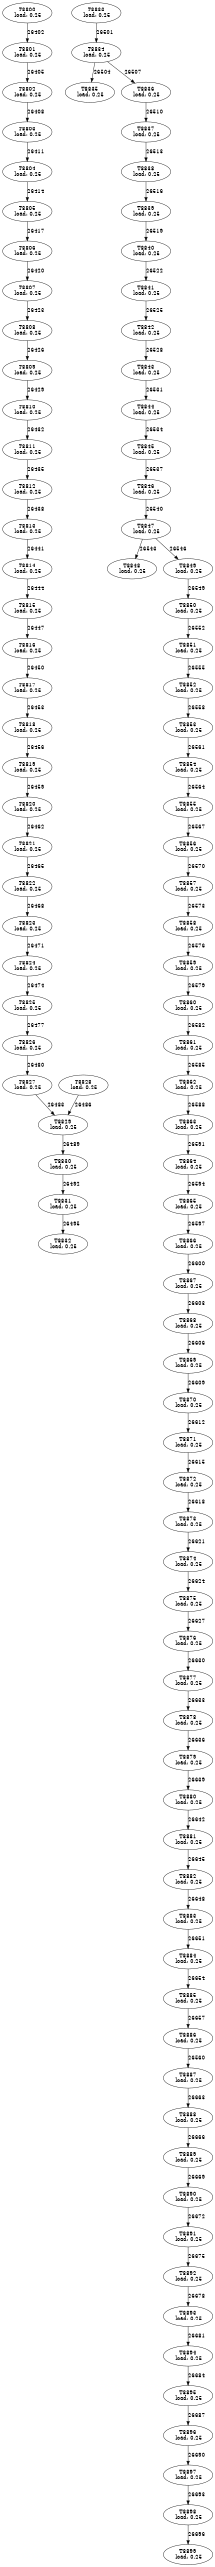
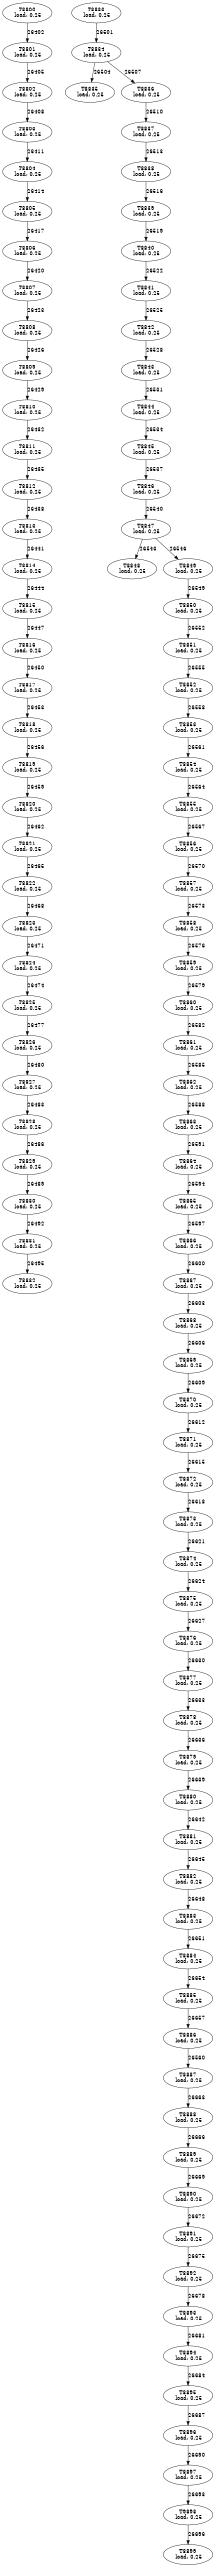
(44, 1104) -> (27, 1103)
(188, 2515) -> (188, 2515)
